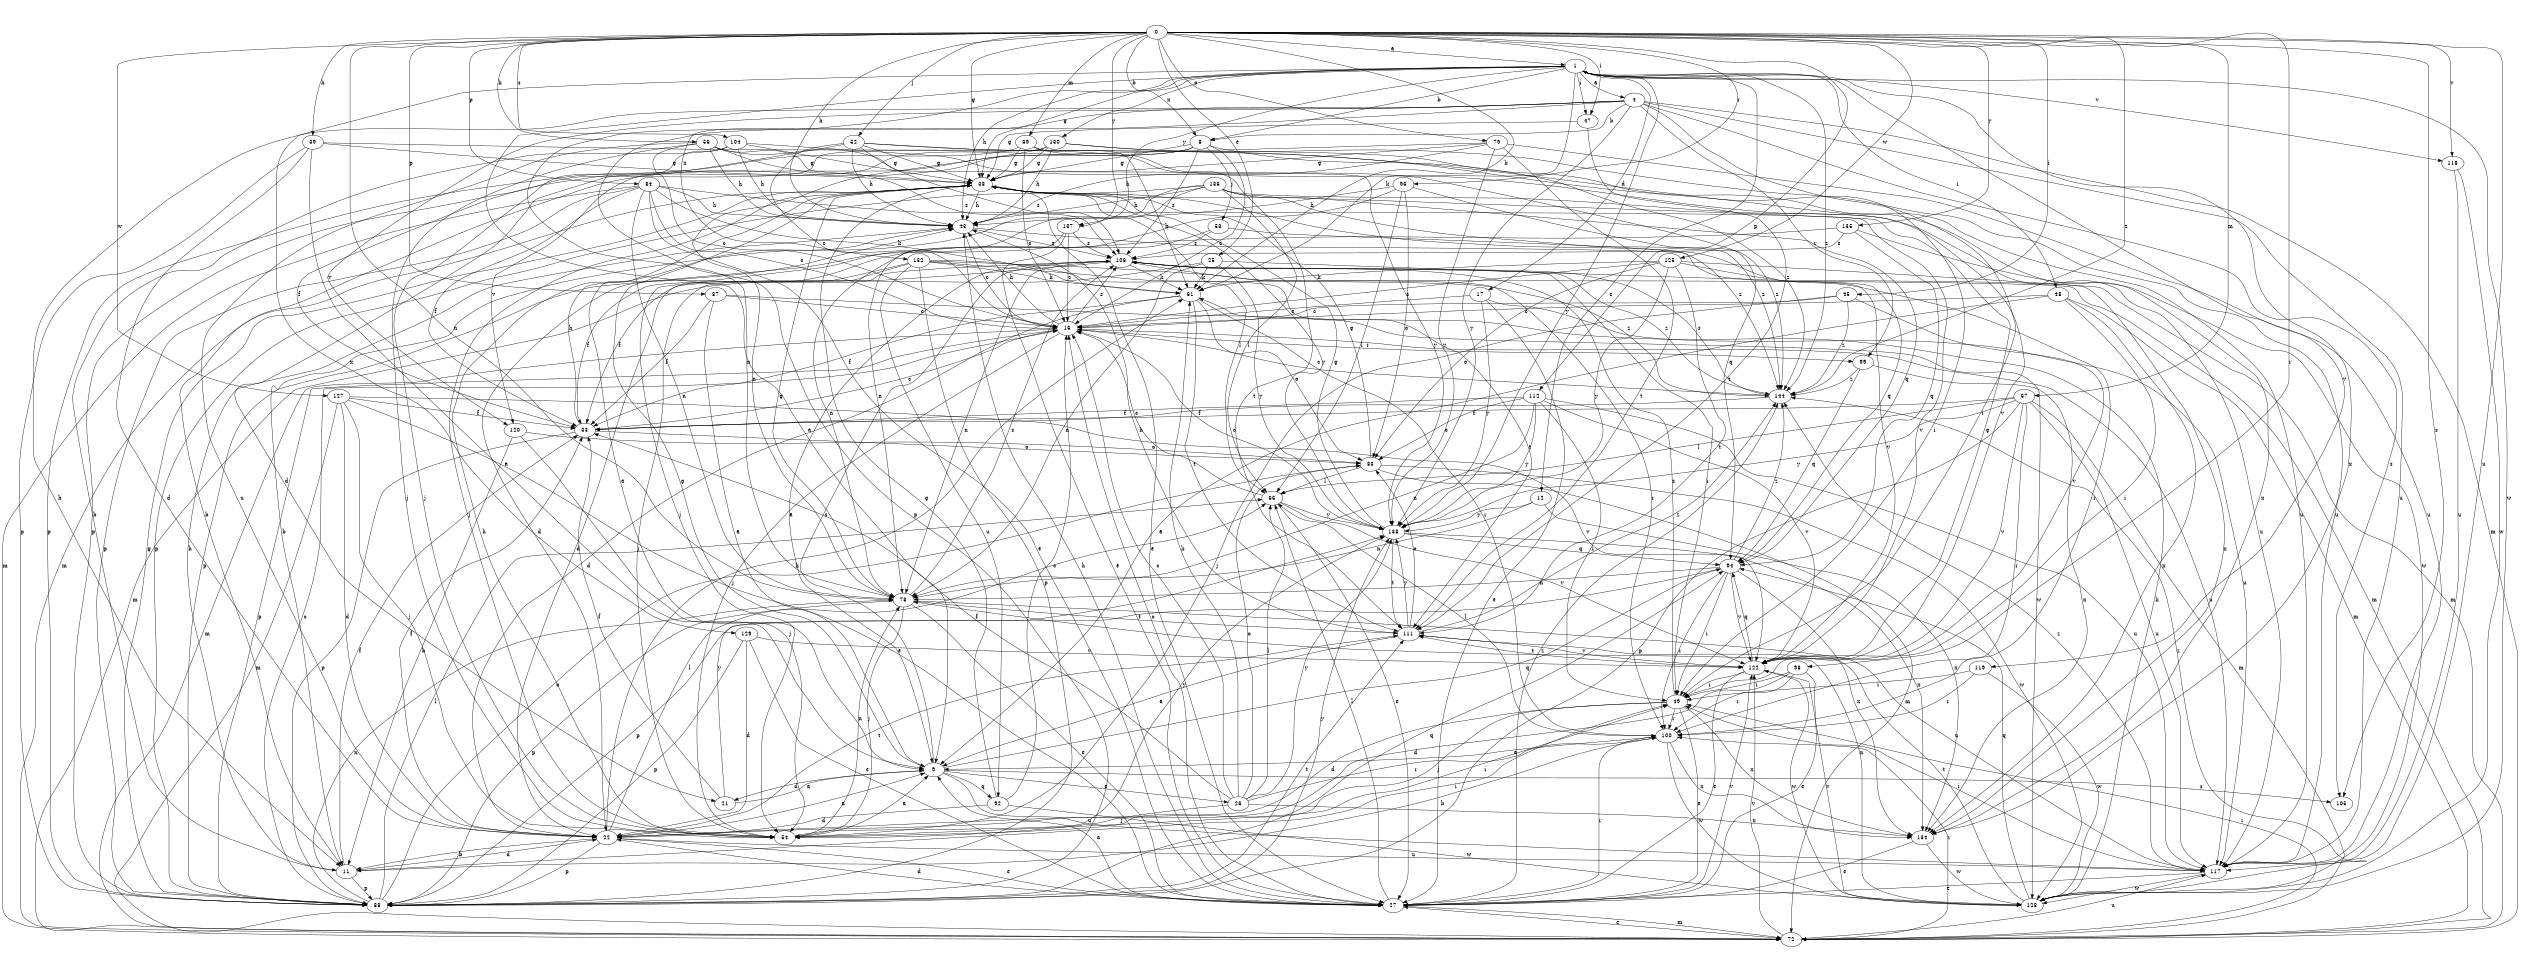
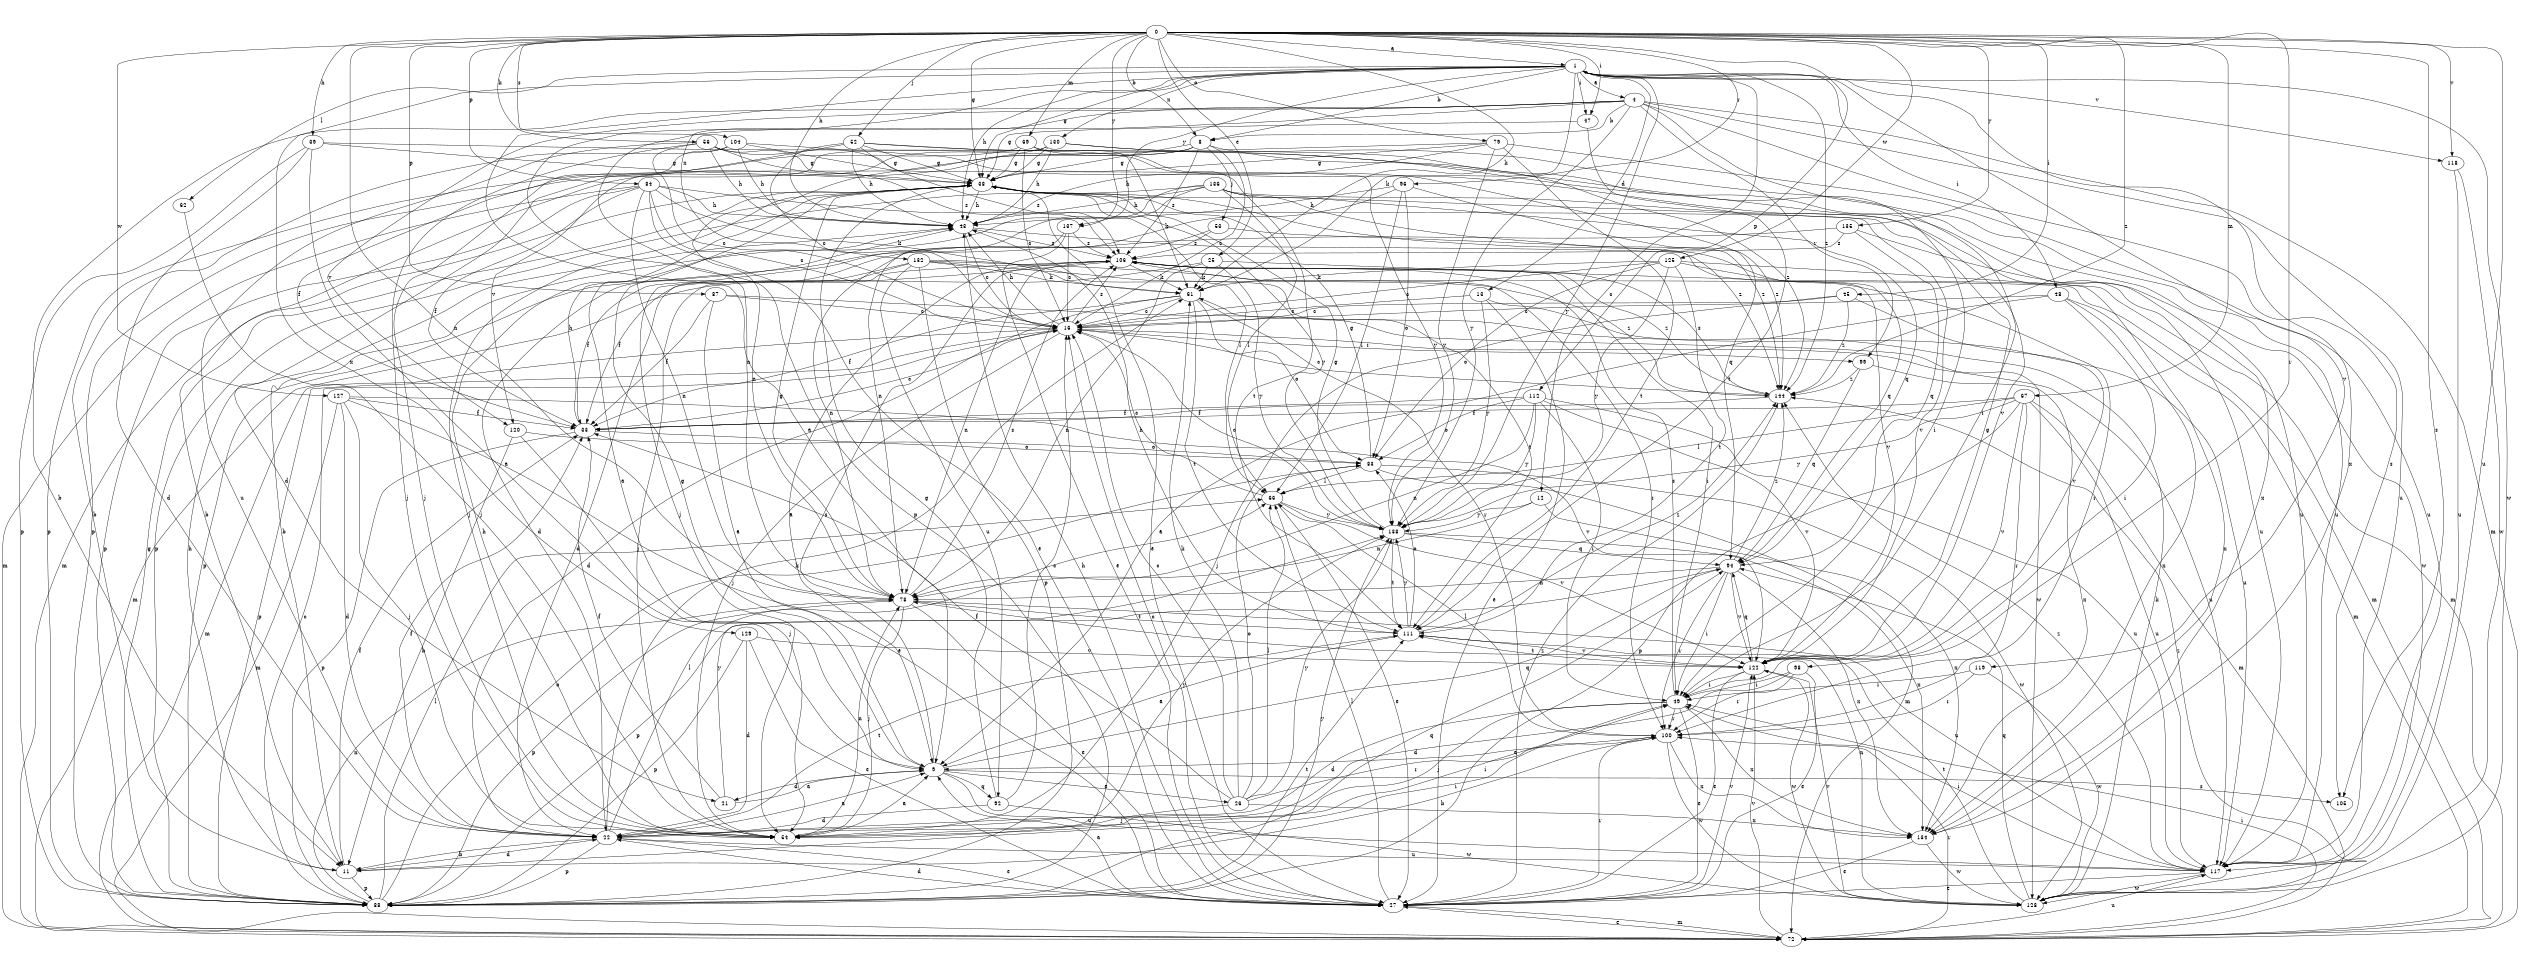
none -> (183, 205)
(1480, 294) -> (1480, 294)
none -> (1136, 311)
